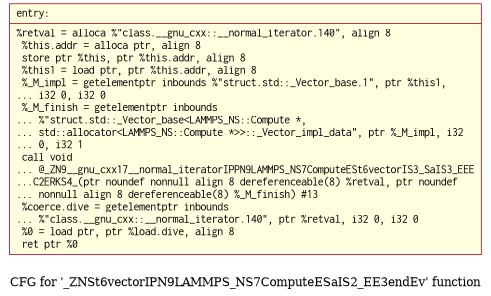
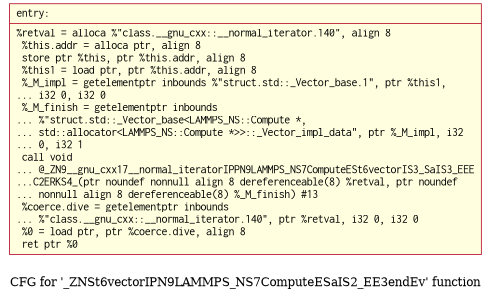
(125, 232) -> (131, 232)
